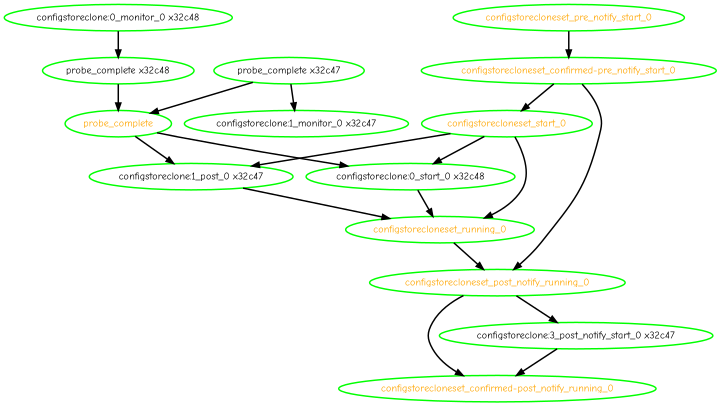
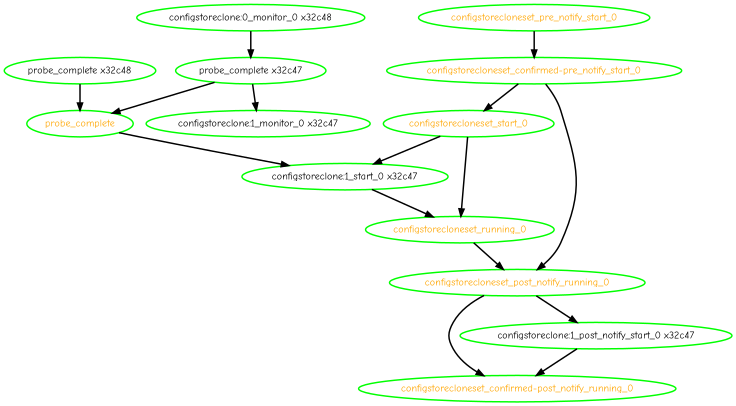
(118, 41) -> (251, 41)
(191, 177) -> (345, 177)
(411, 177) -> none
(576, 336) -> (596, 336)
